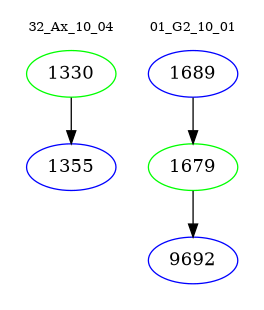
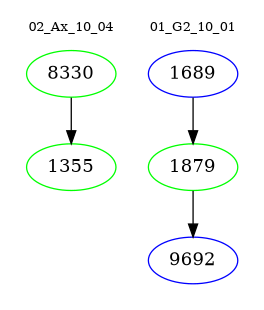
(71, 28) -> (71, 28)
(71, 74) -> (71, 74)
(71, 167) -> (71, 167)
(193, 167) -> (193, 167)
